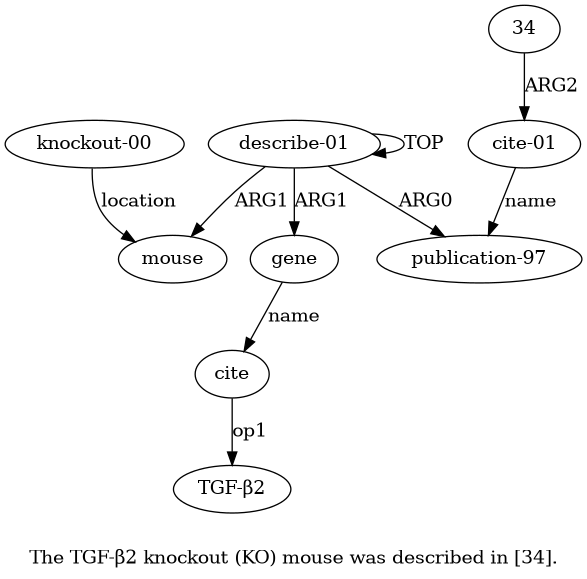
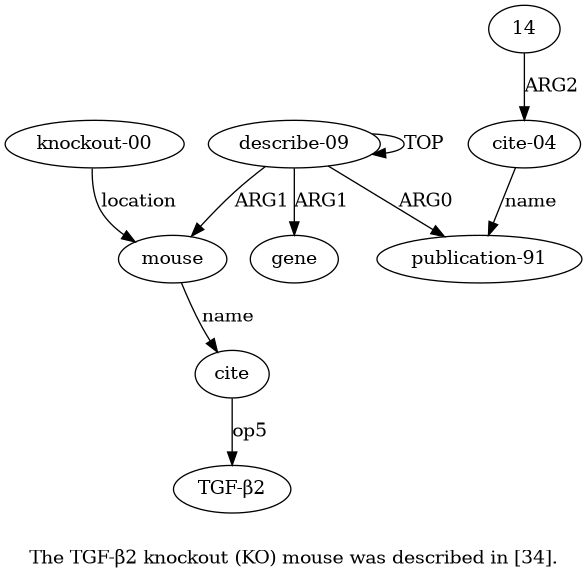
(524, 29) -> (524, 29)
(294, 144) -> (294, 144)
(524, 144) -> (524, 144)
(479, 259) -> (479, 259)
(267, 311) -> (195, 313)
(250, 432) -> (250, 432)
